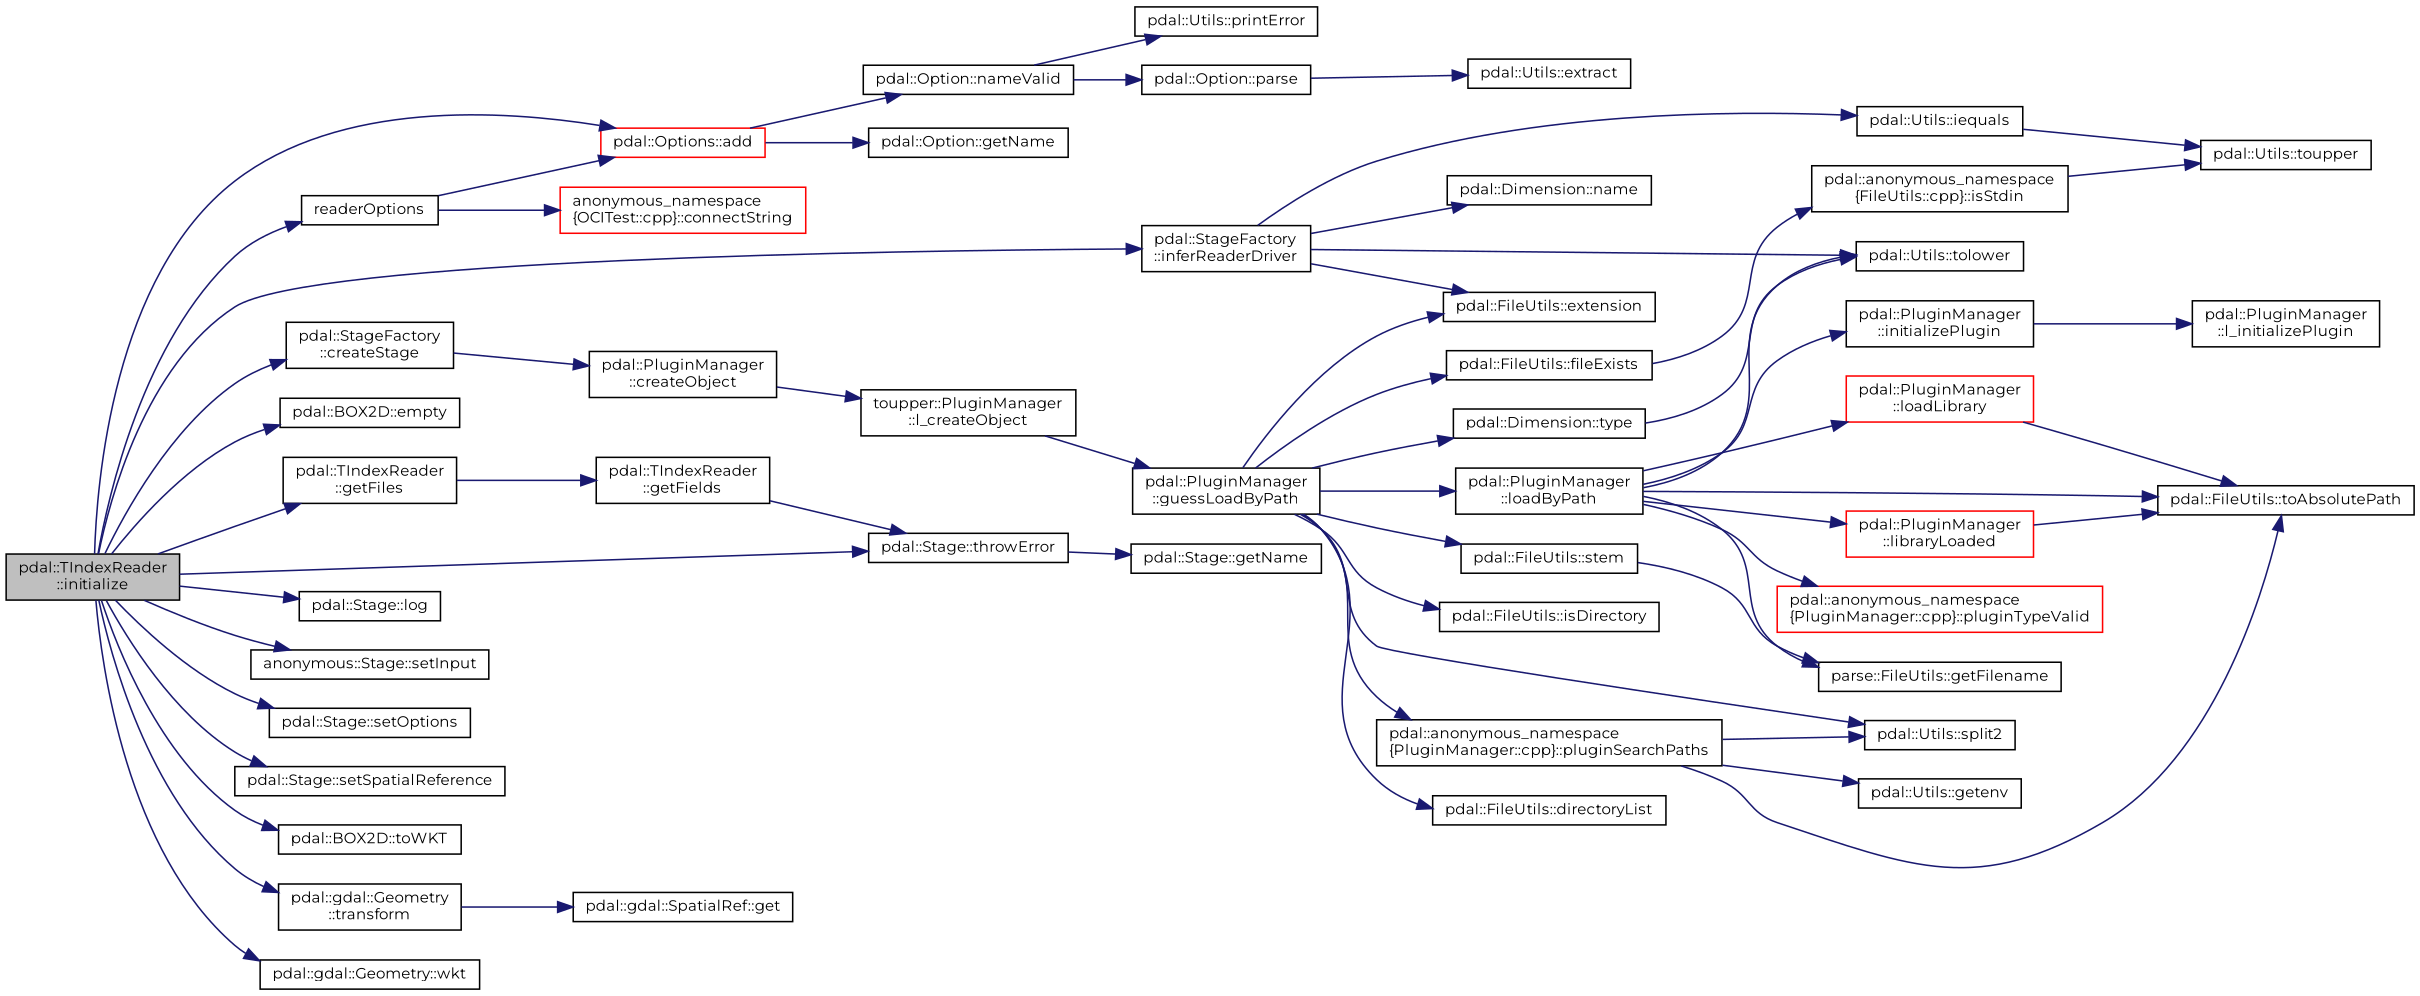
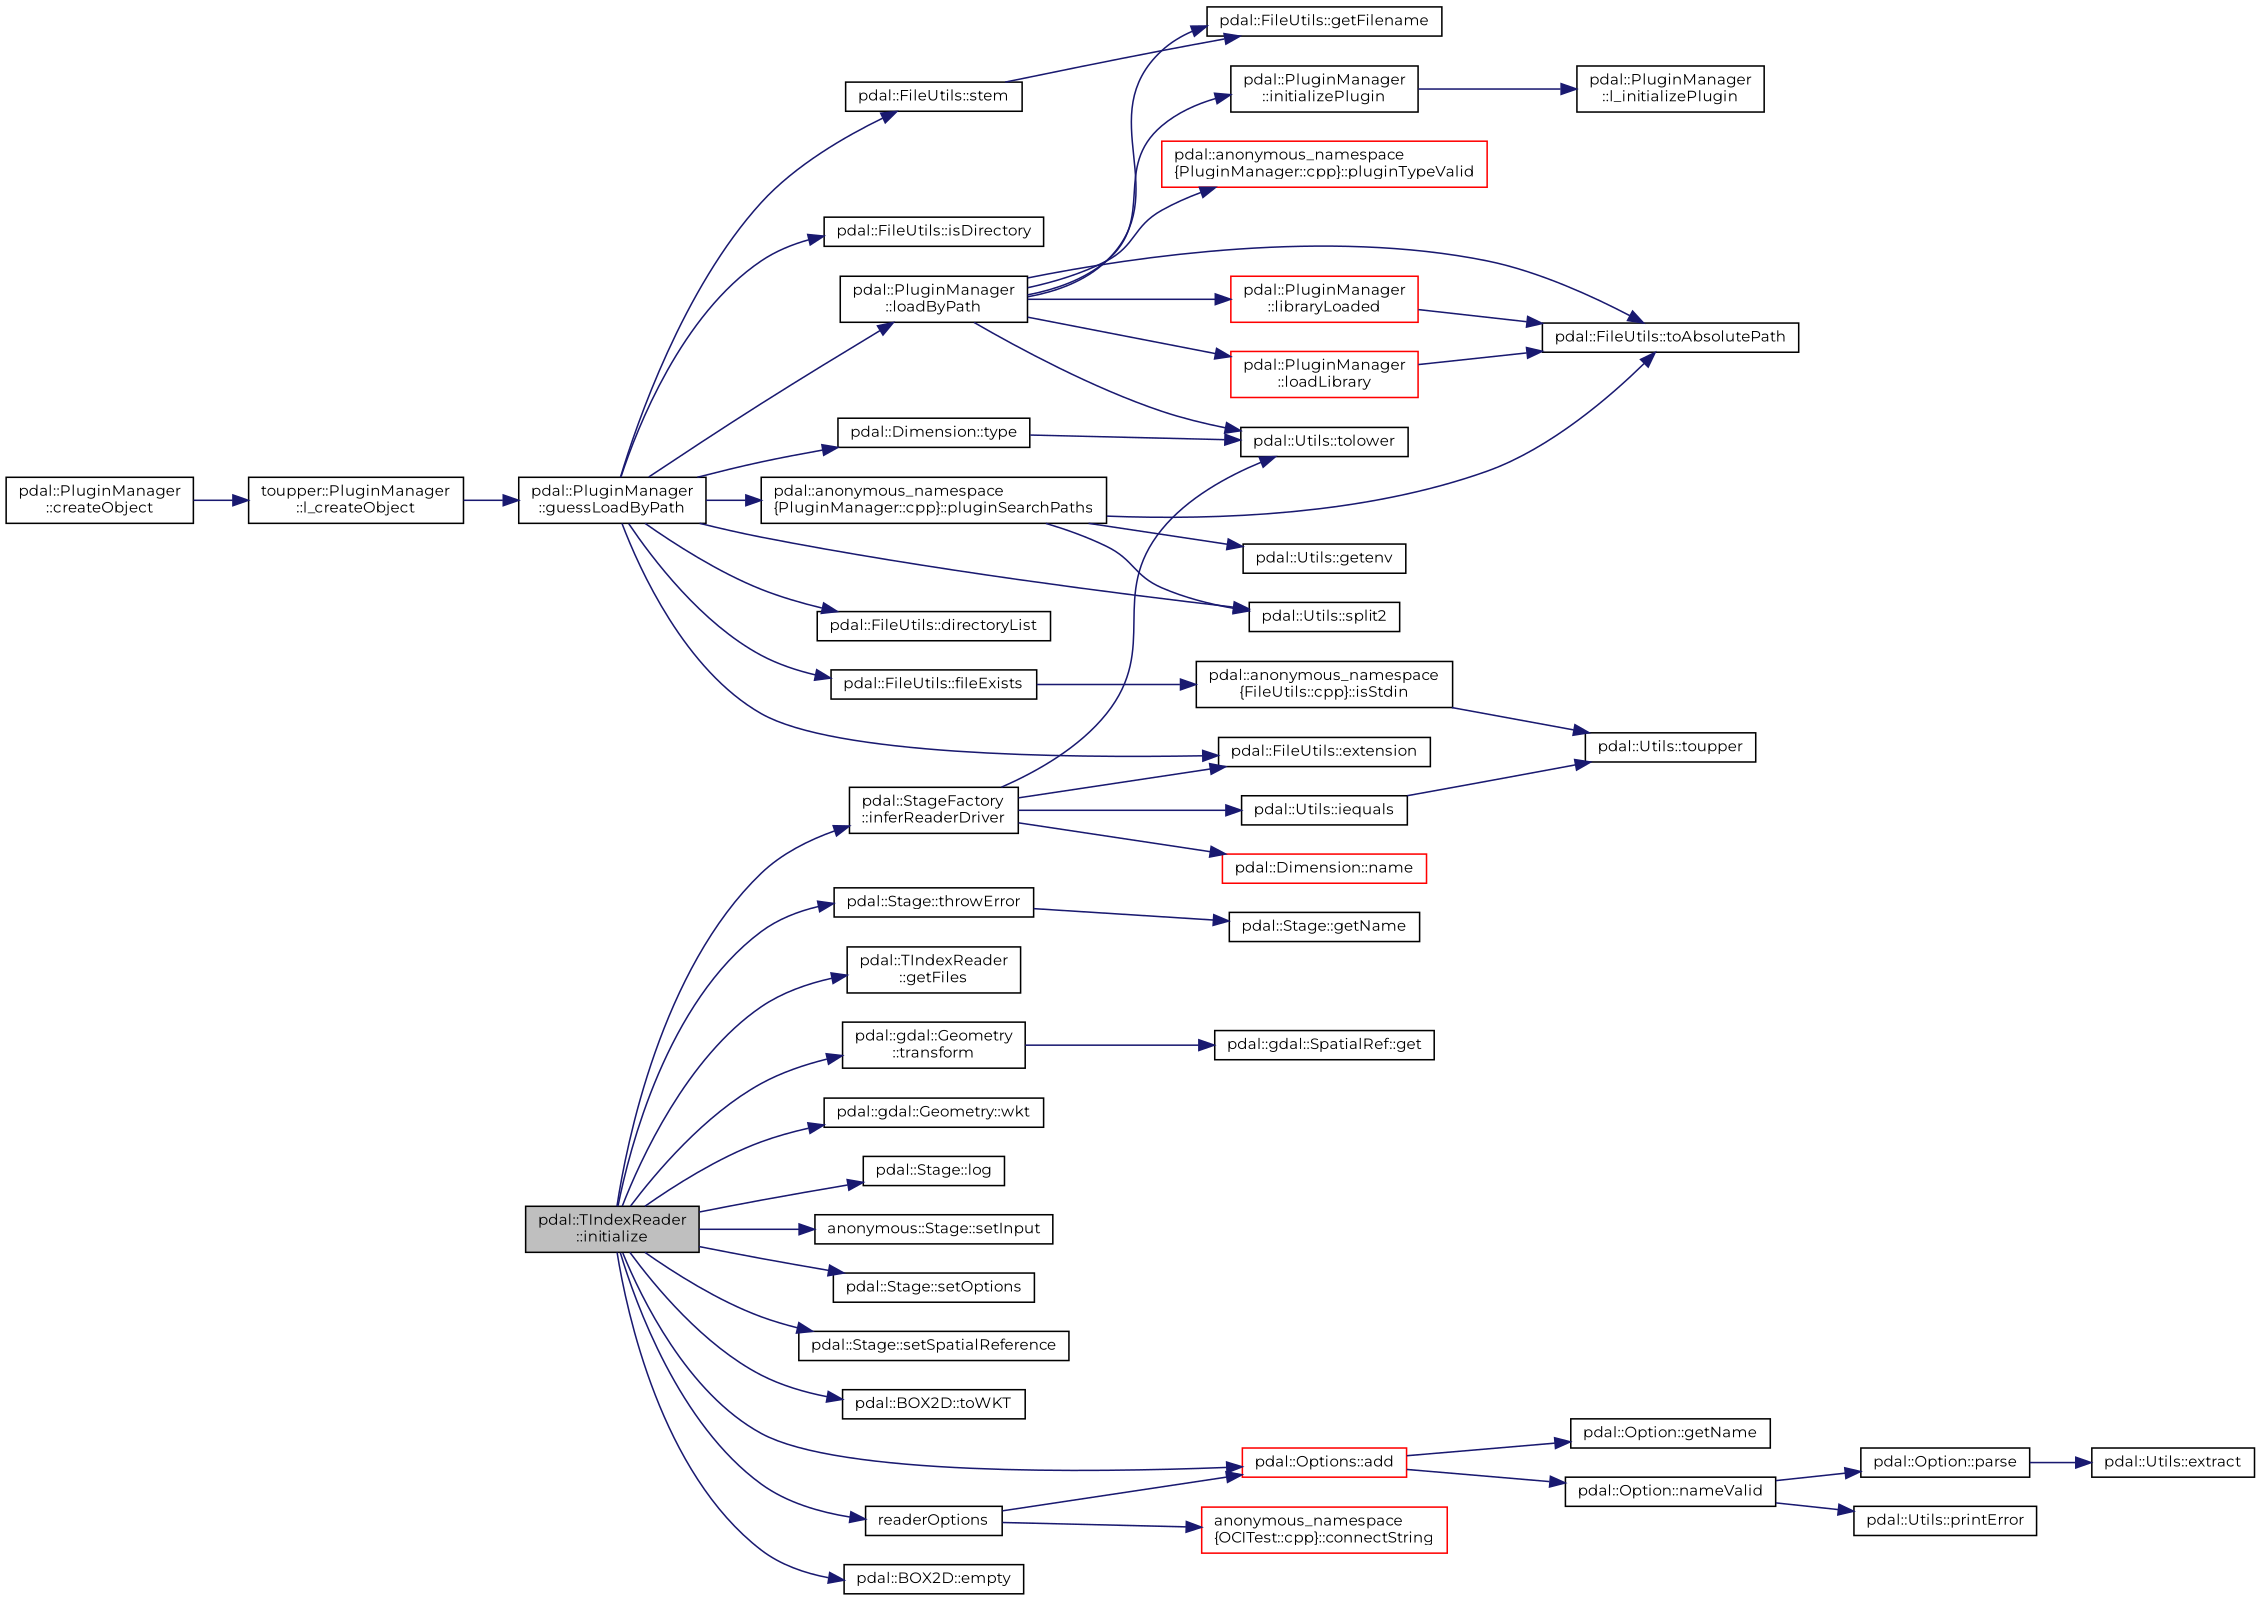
(1549, 190) -> (1324, 869)
(370, 345) -> none
(683, 480) -> none
(1940, 677) -> (1324, 21)
